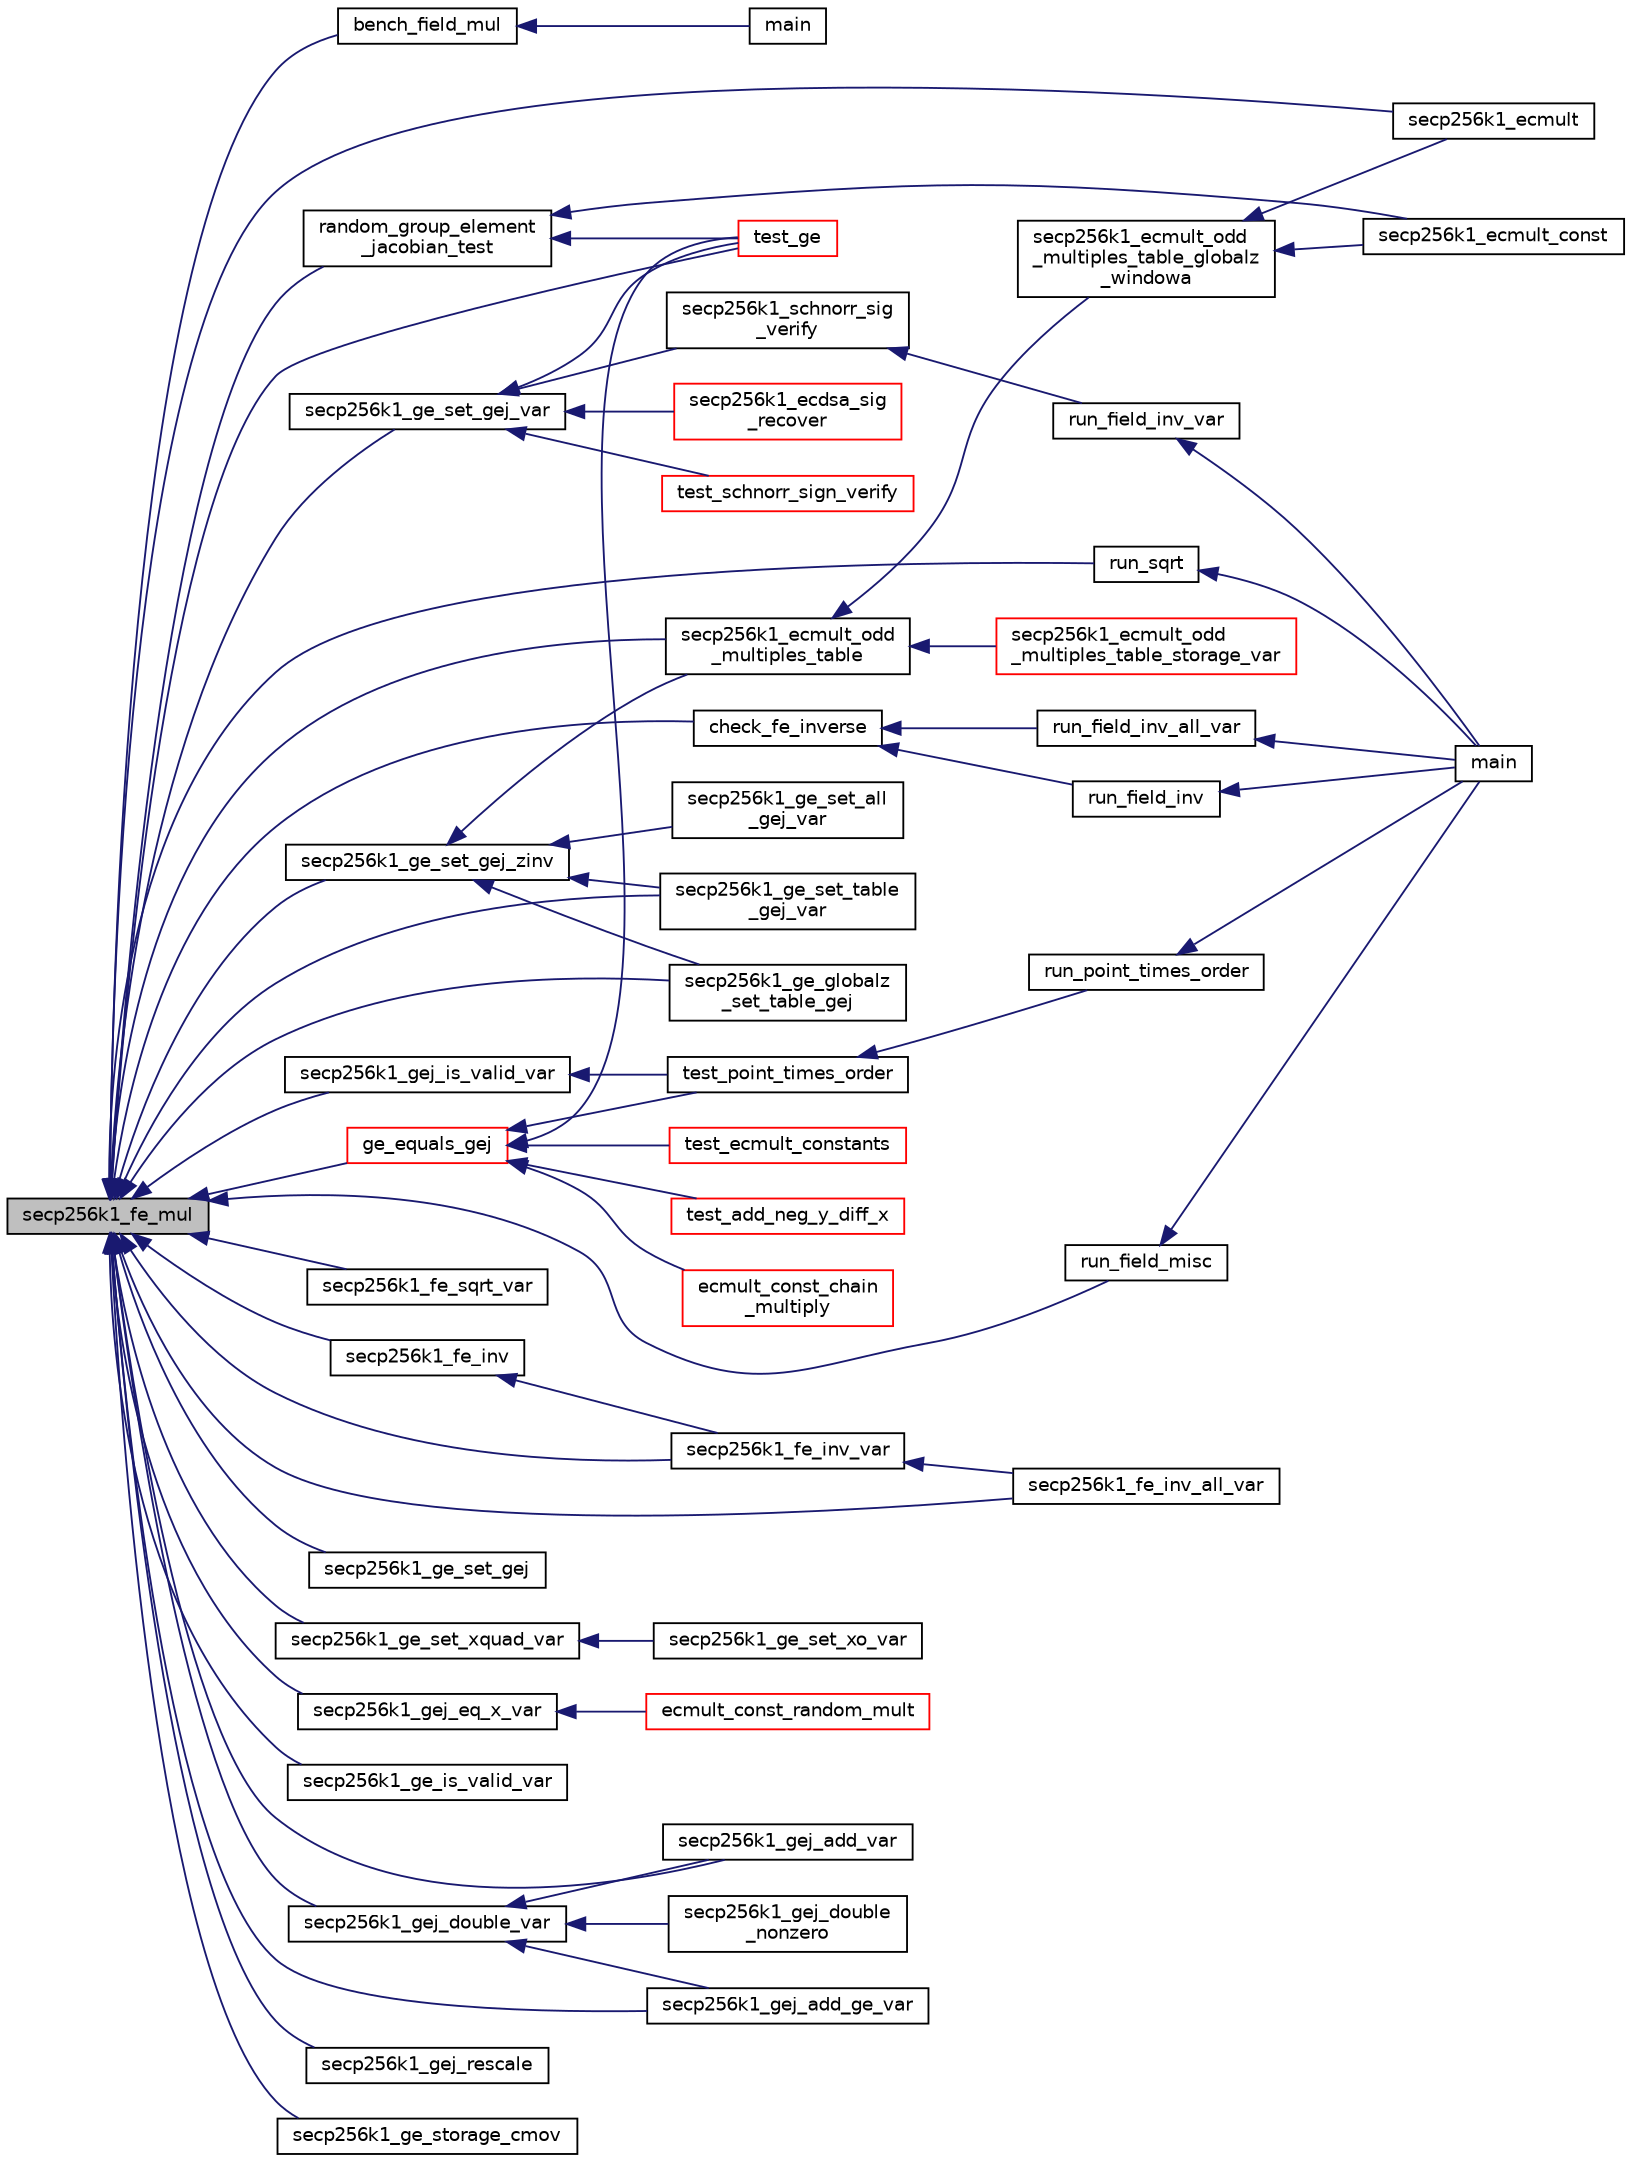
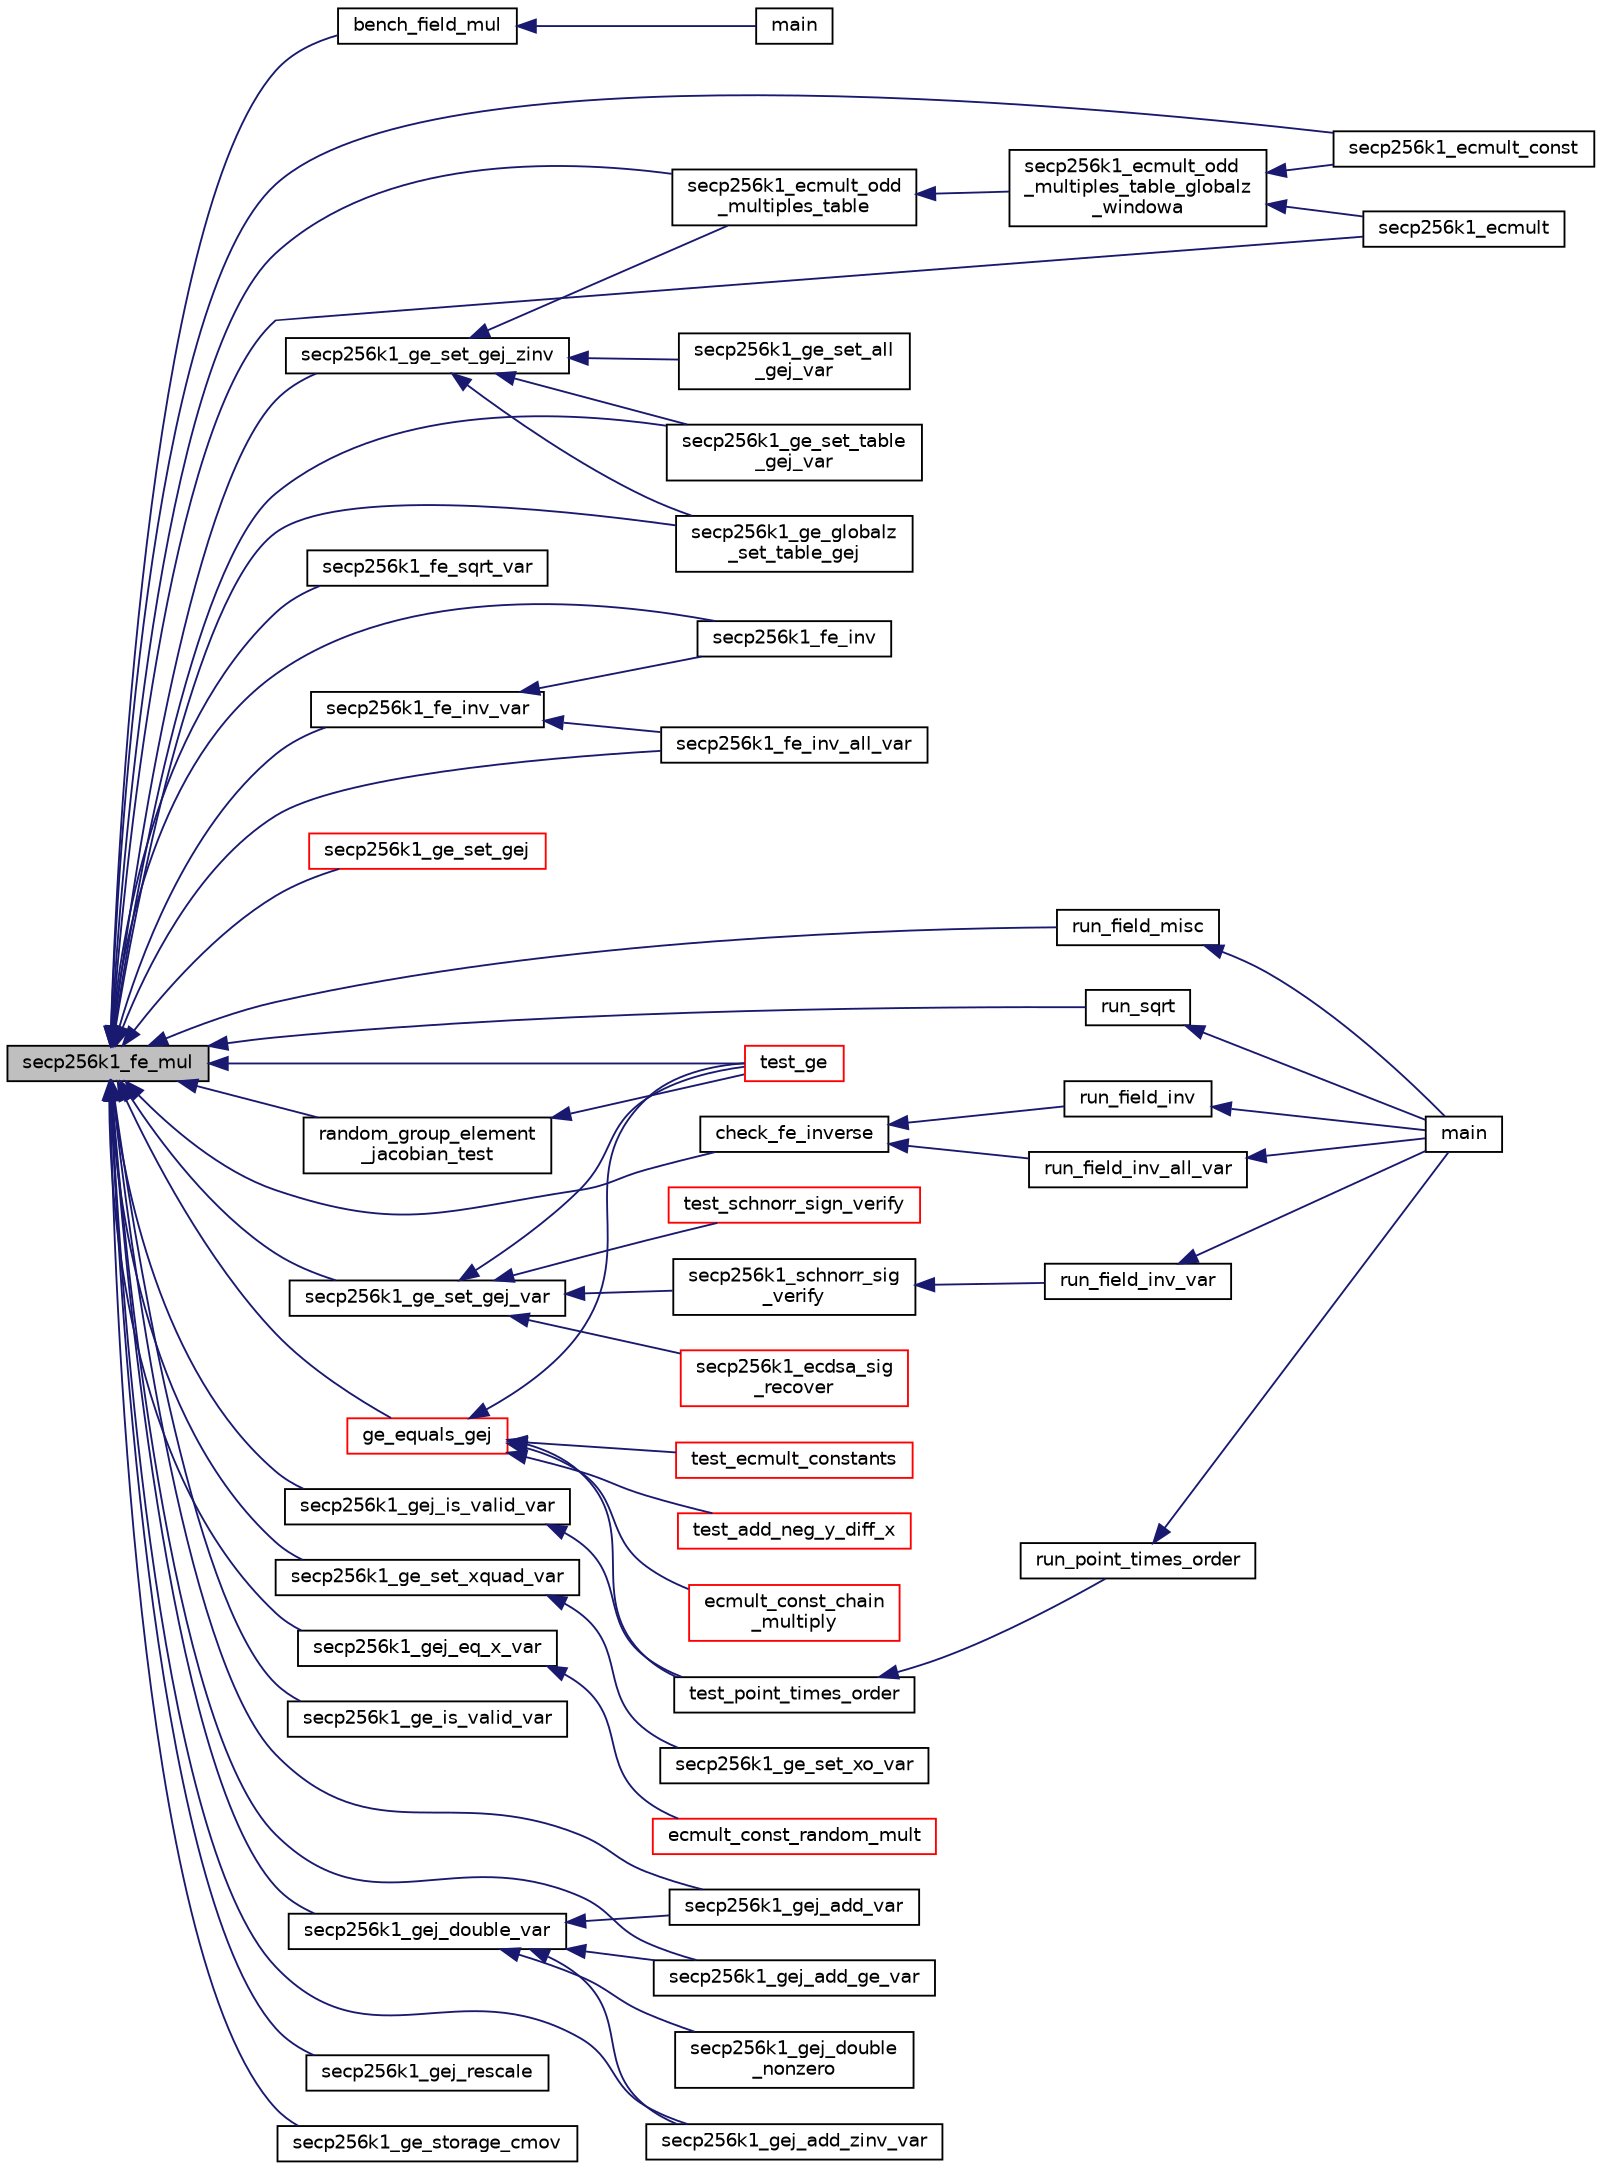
(989, 185) -> (367, 138)
(1146, 646) -> none
(617, 1407) -> (620, 672)
(427, 1570) -> (427, 851)
none -> (794, 2142)
